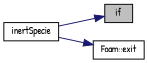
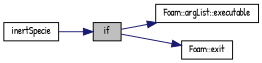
none -> (207, 13)
(71, 40) -> (147, 39)
